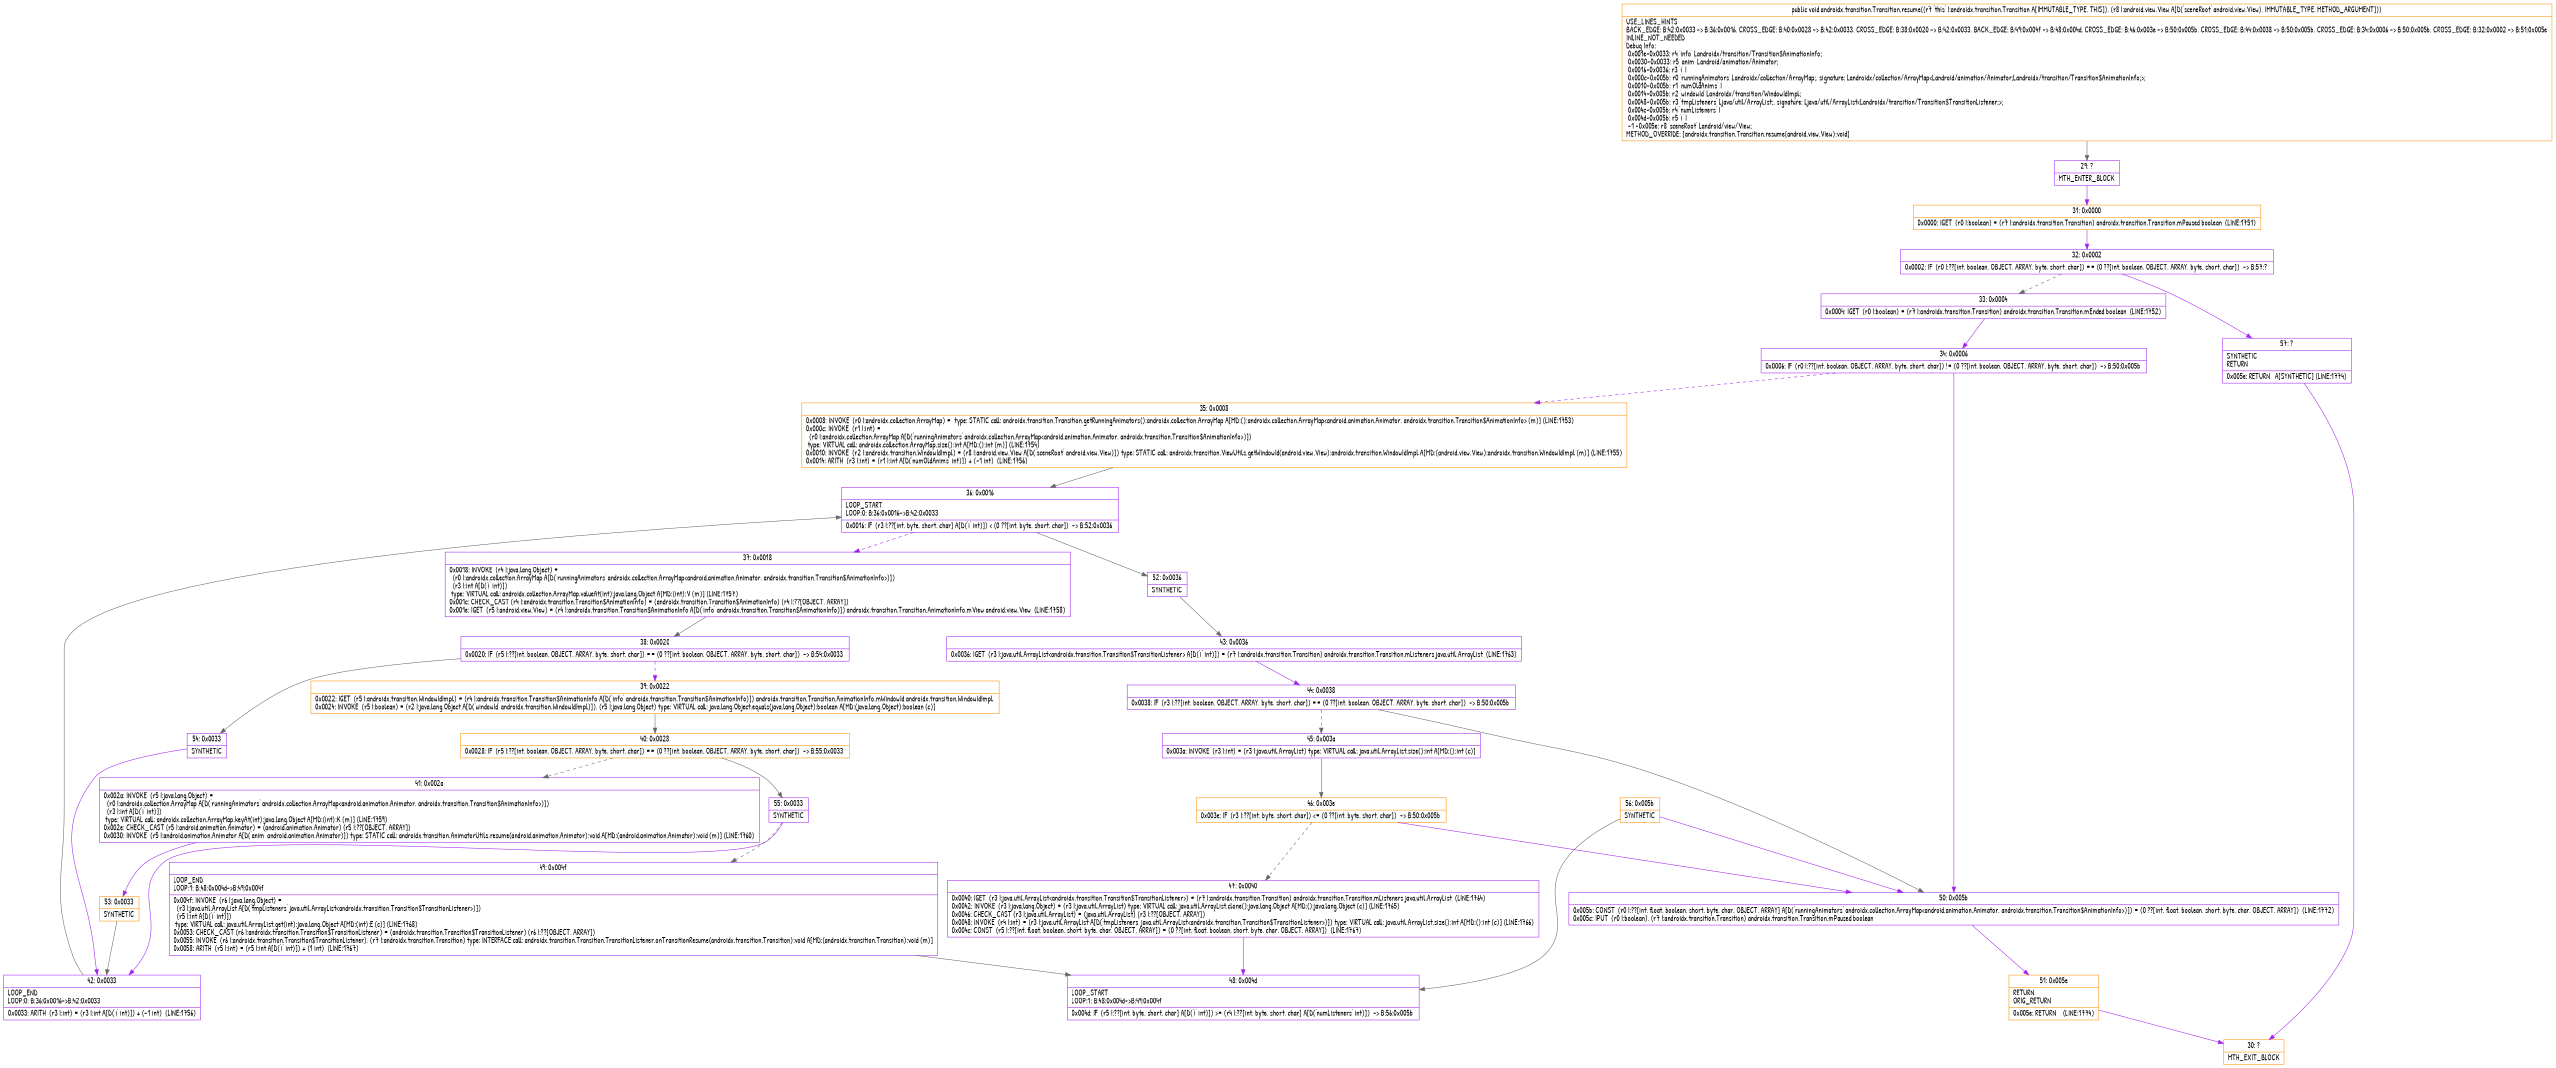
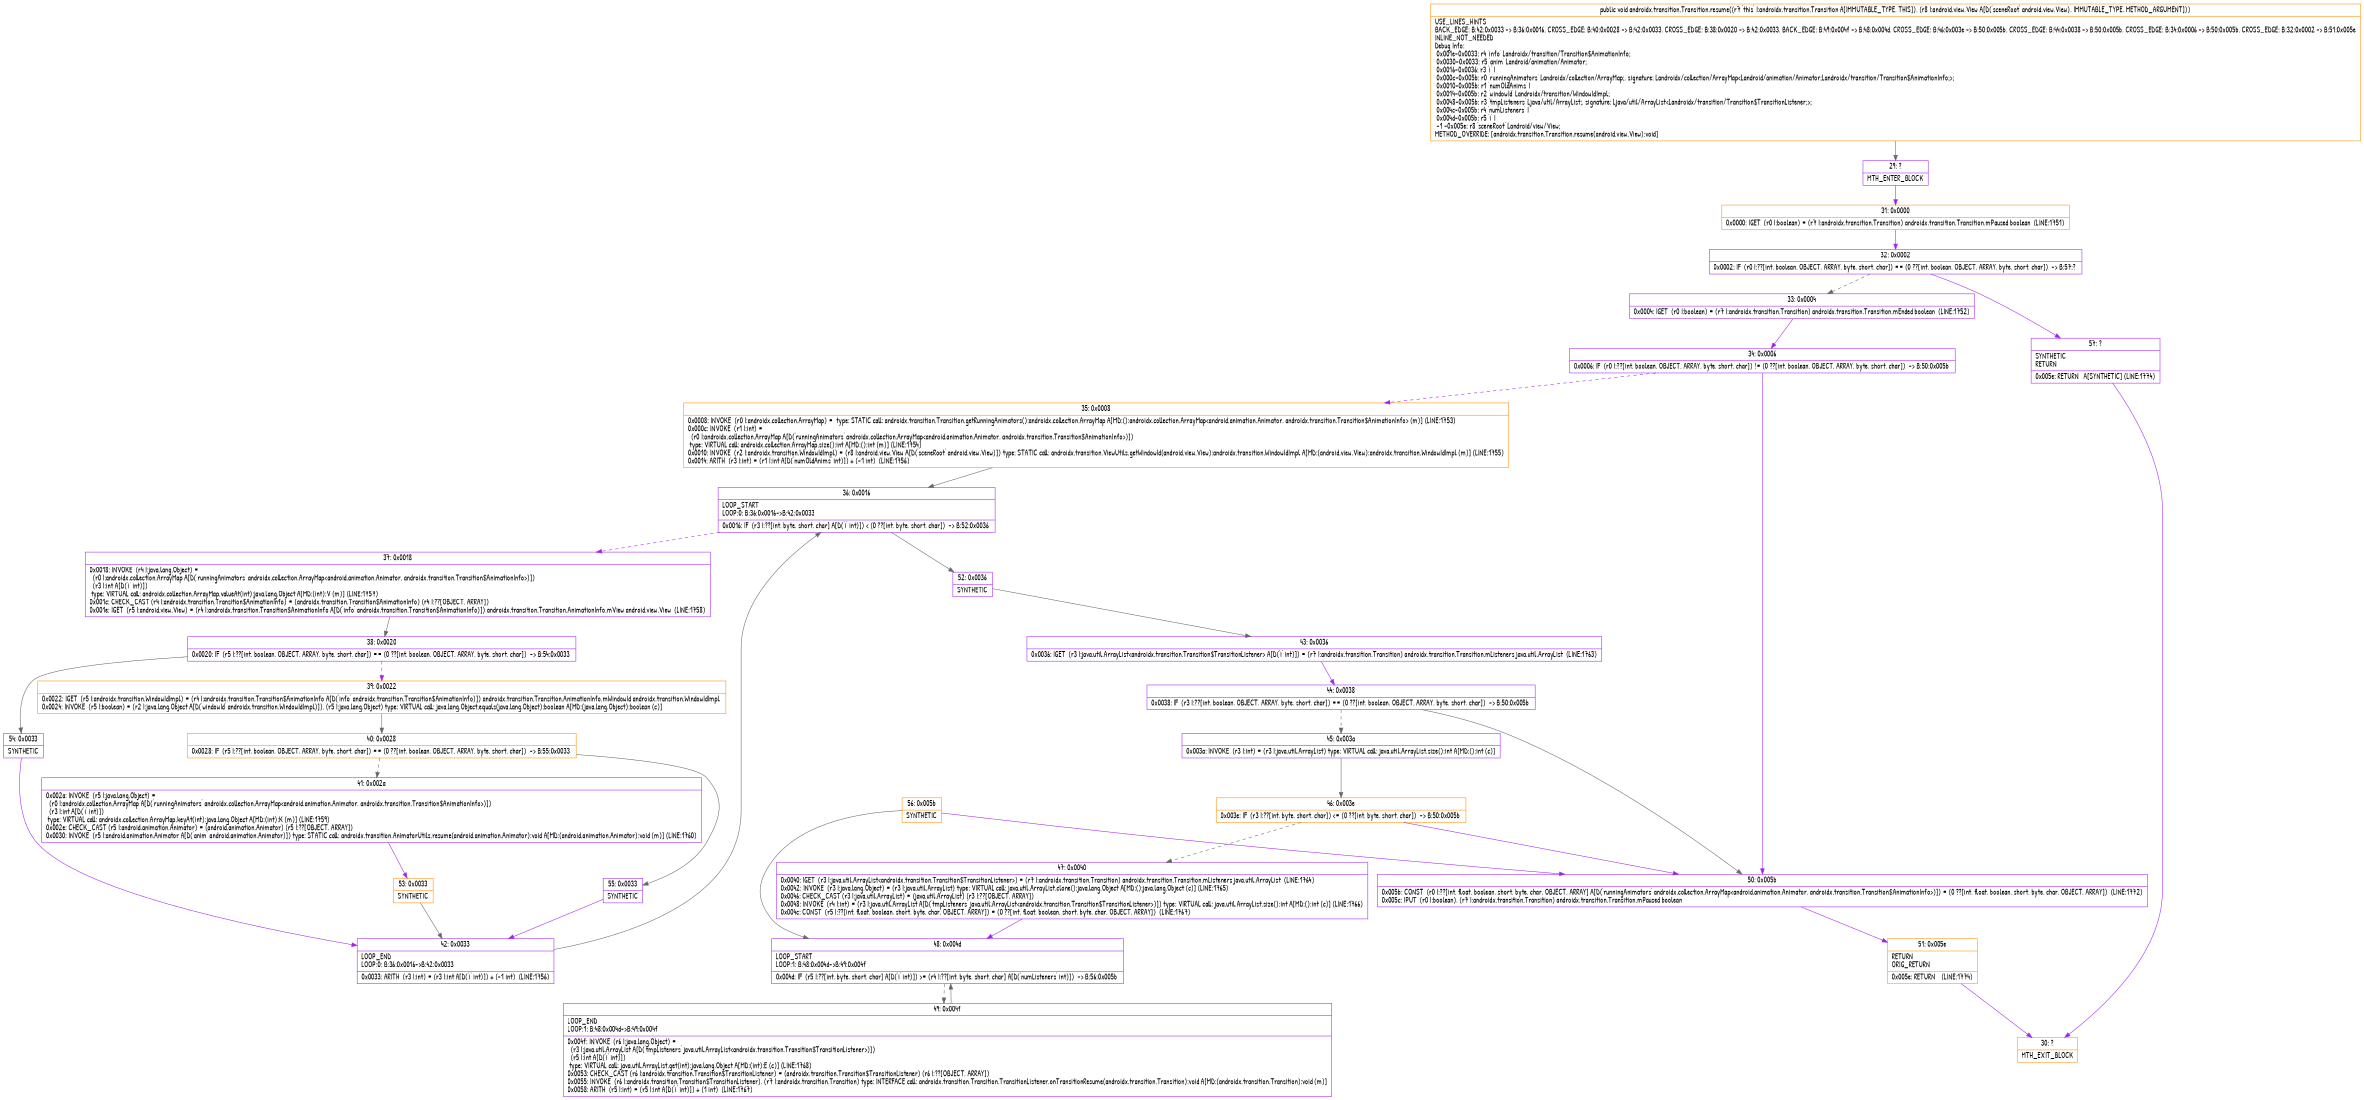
(757, 848) -> (944, 991)
